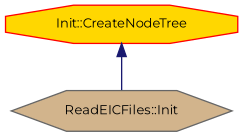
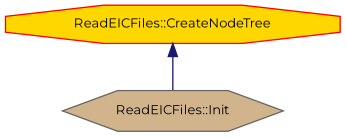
(122, 24) -> (173, 24)
